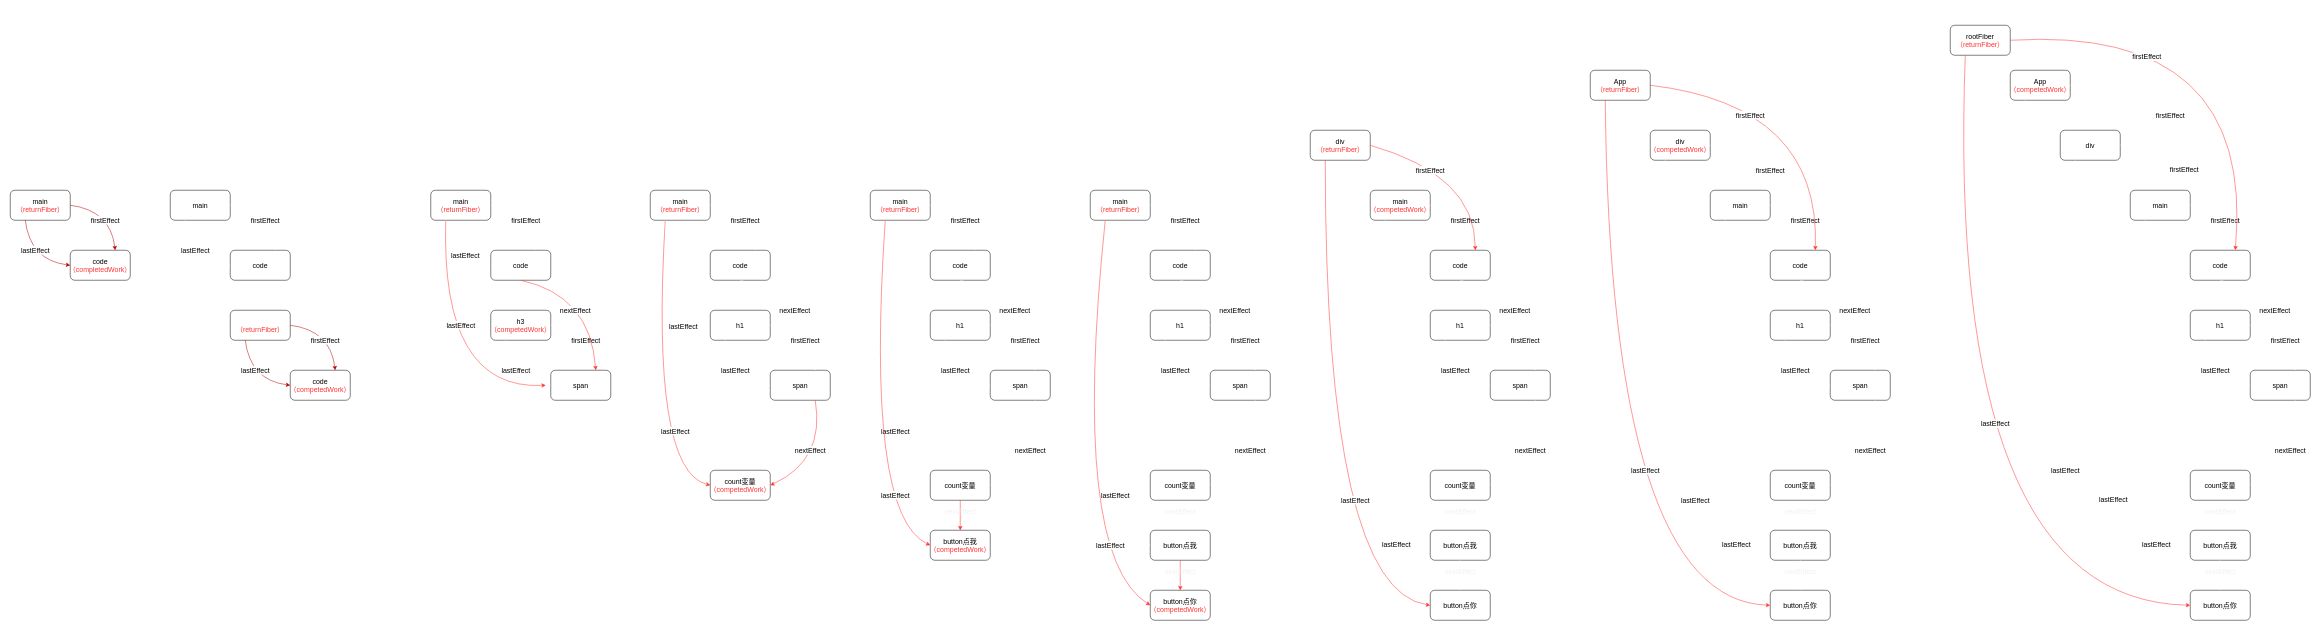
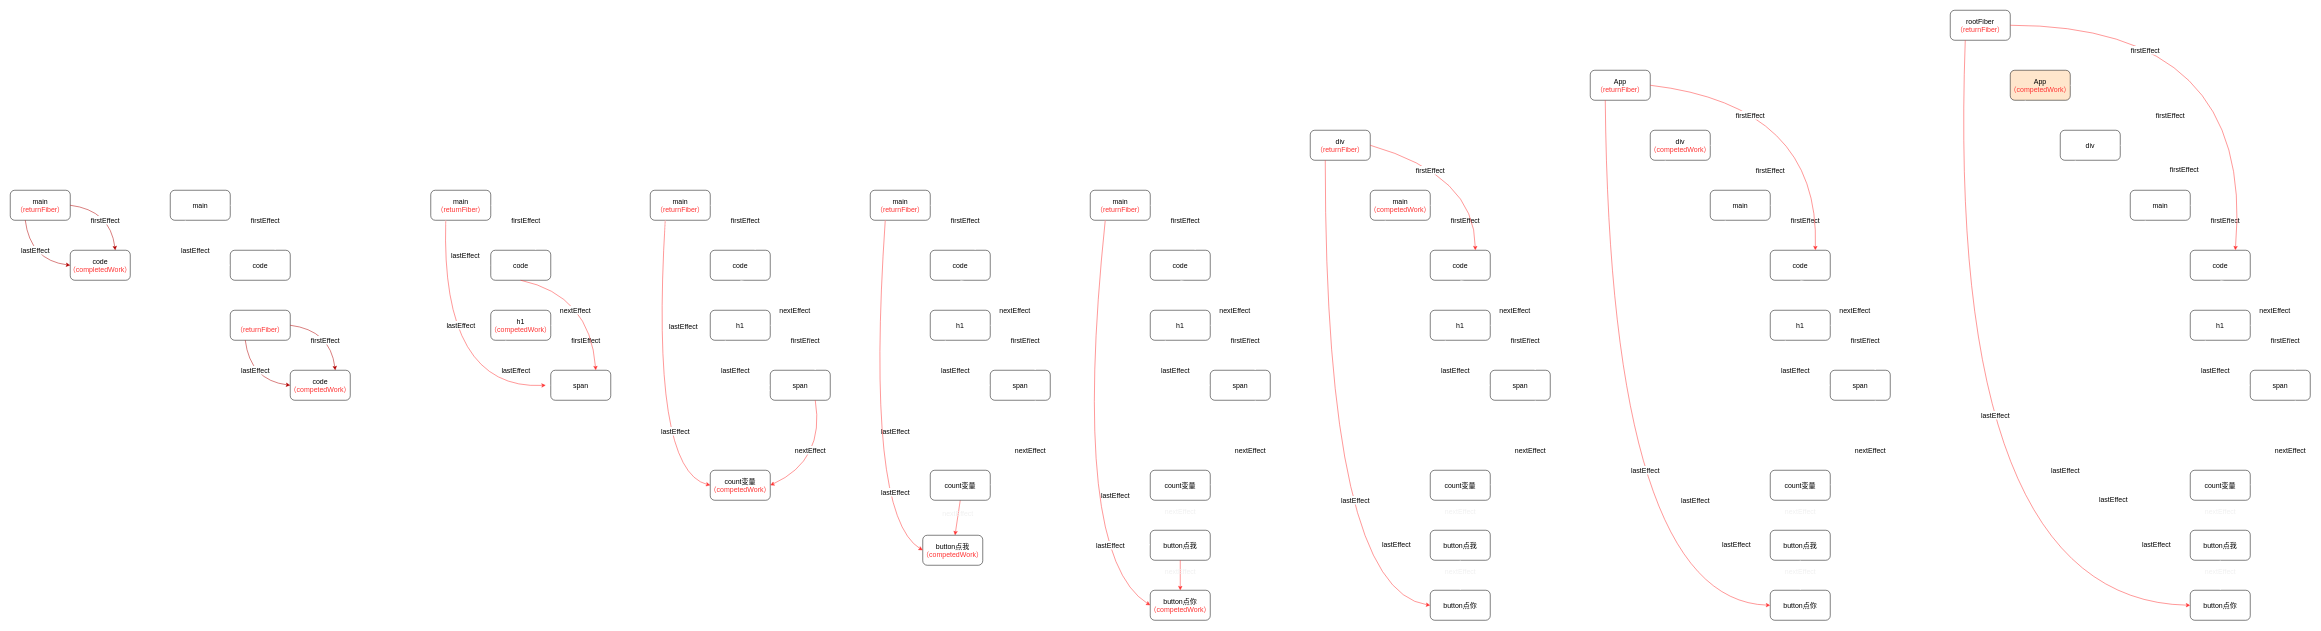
(1980, 40) -> (1980, 25)
(2040, 85) -> (2040, 85)
(521, 325) -> (521, 325)
(960, 545) -> (953, 550)
